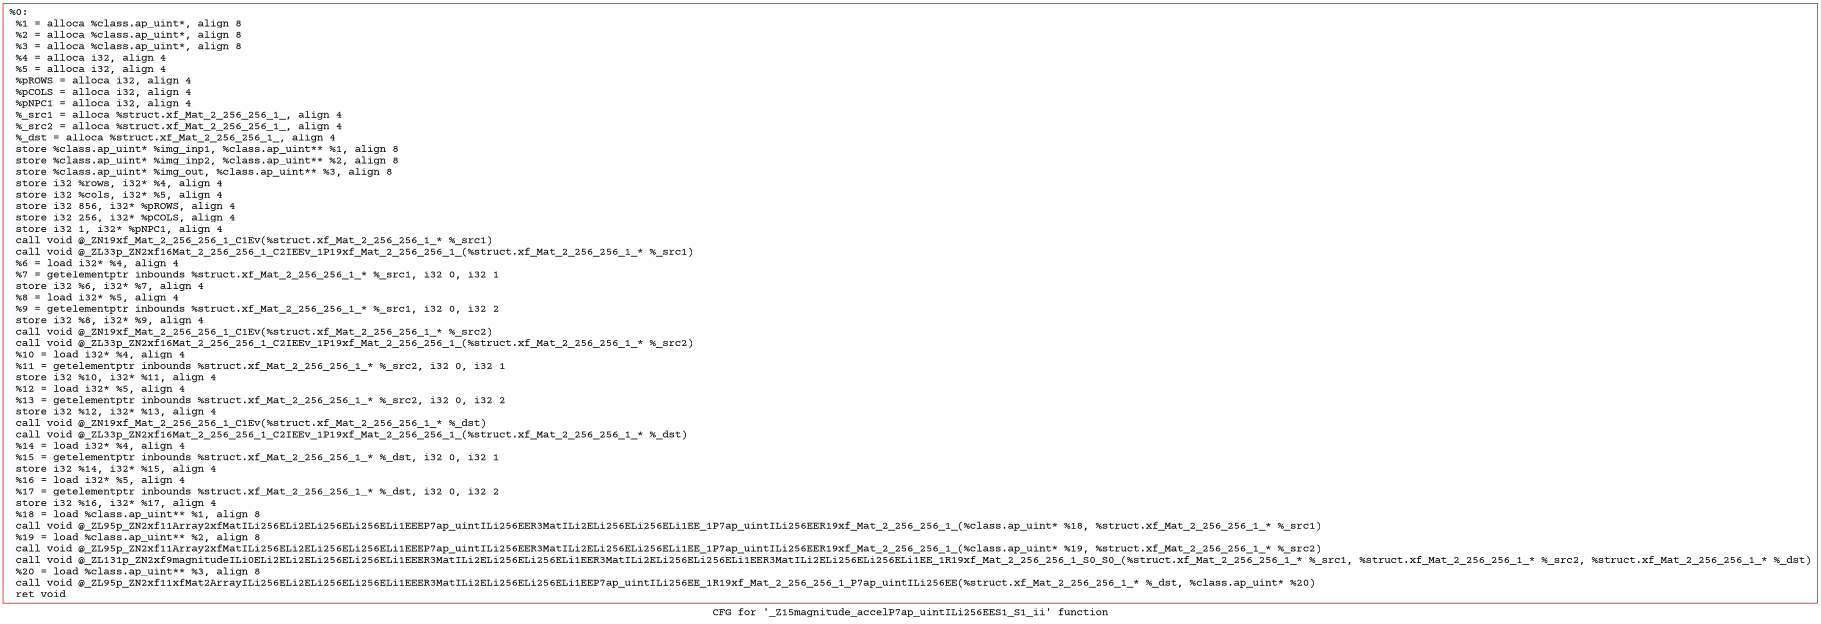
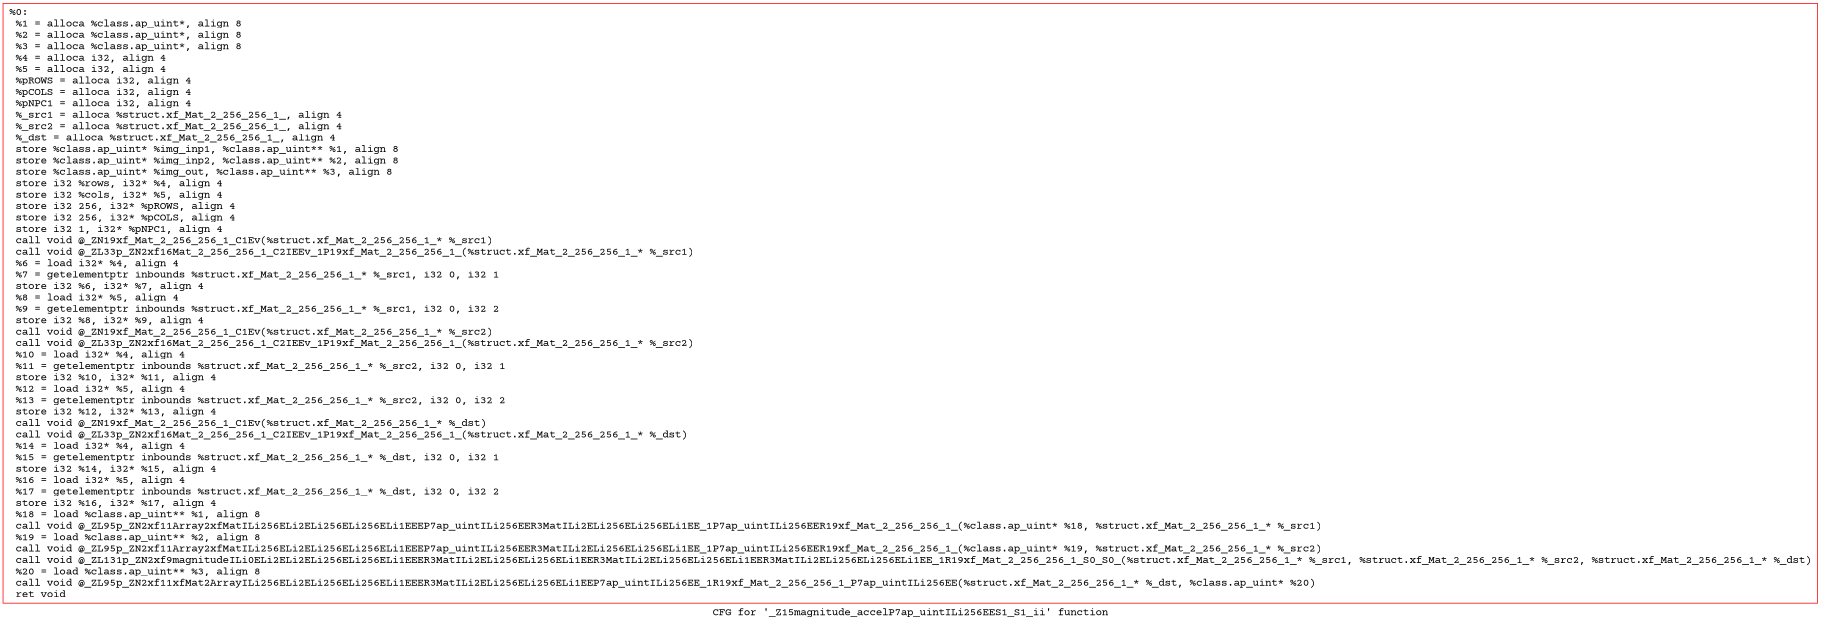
(123, 206) -> (123, 206)
